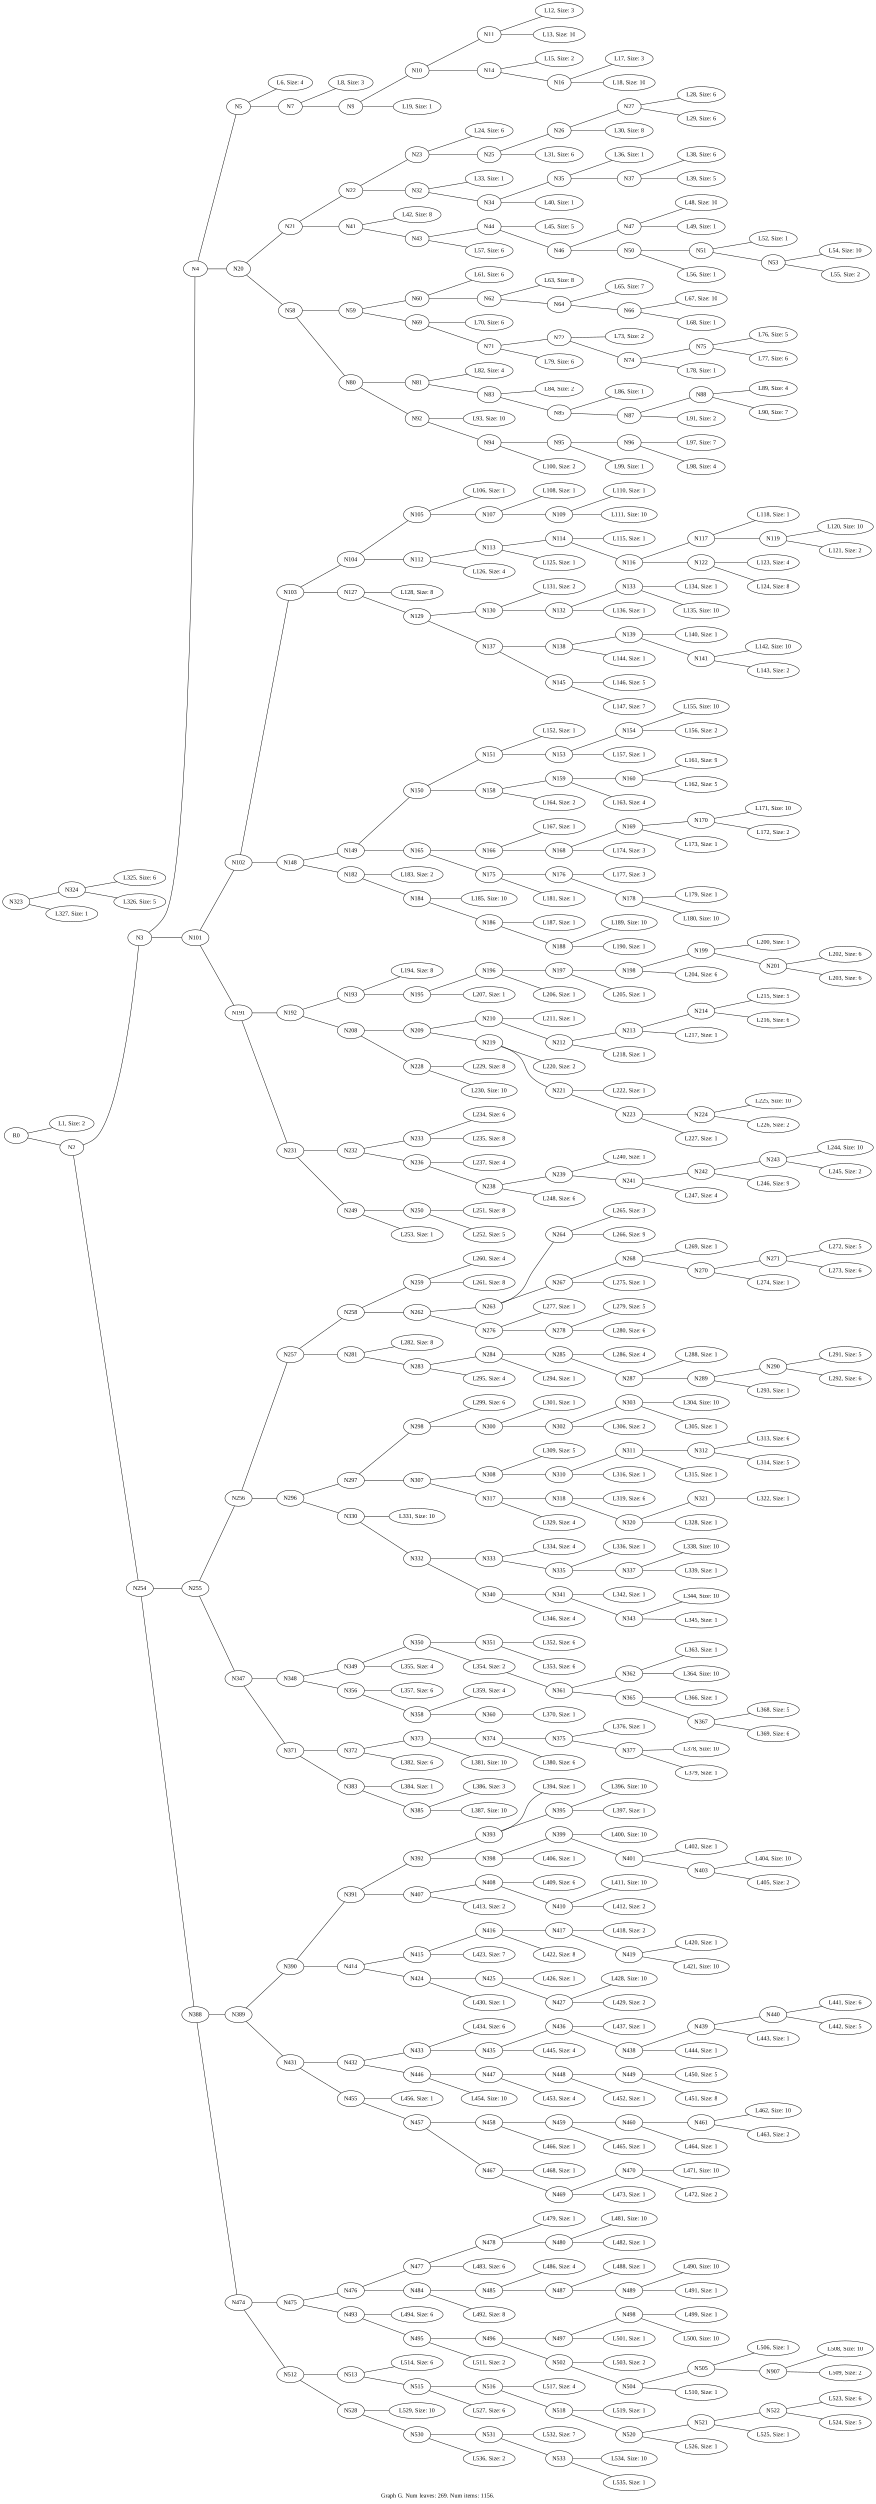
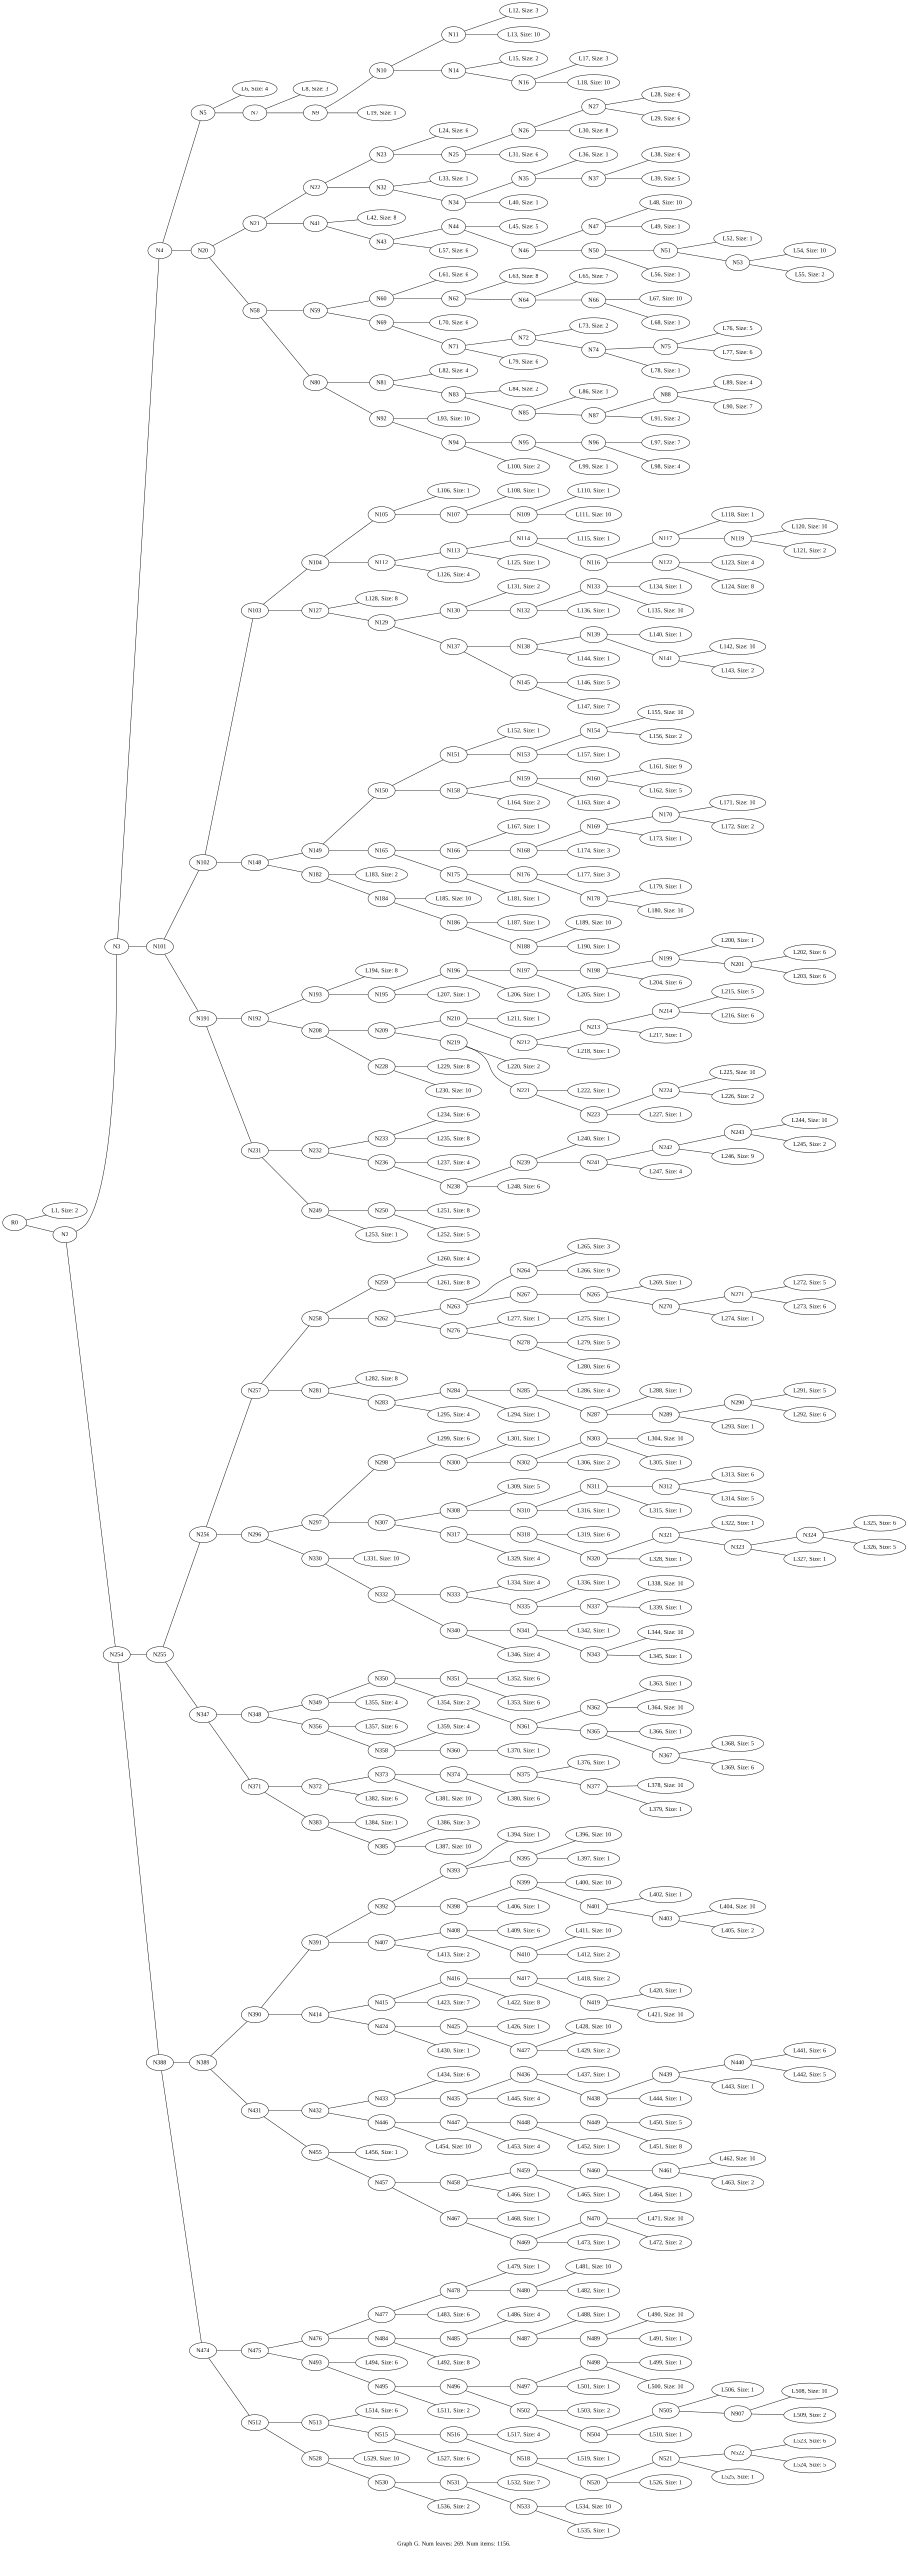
(629, 1259) -> (594, 1295)
(588, 1283) -> (559, 1319)
none -> (702, 1541)
